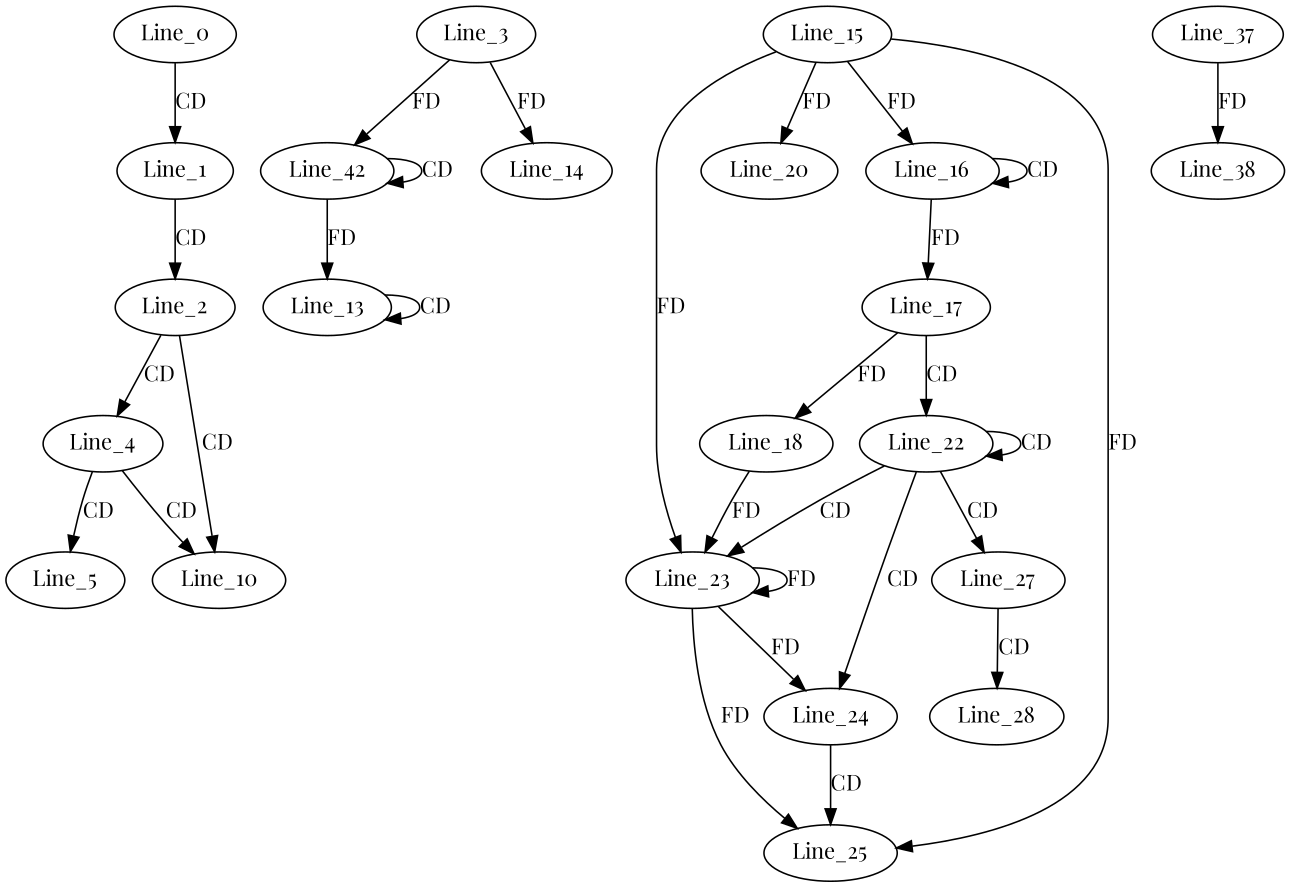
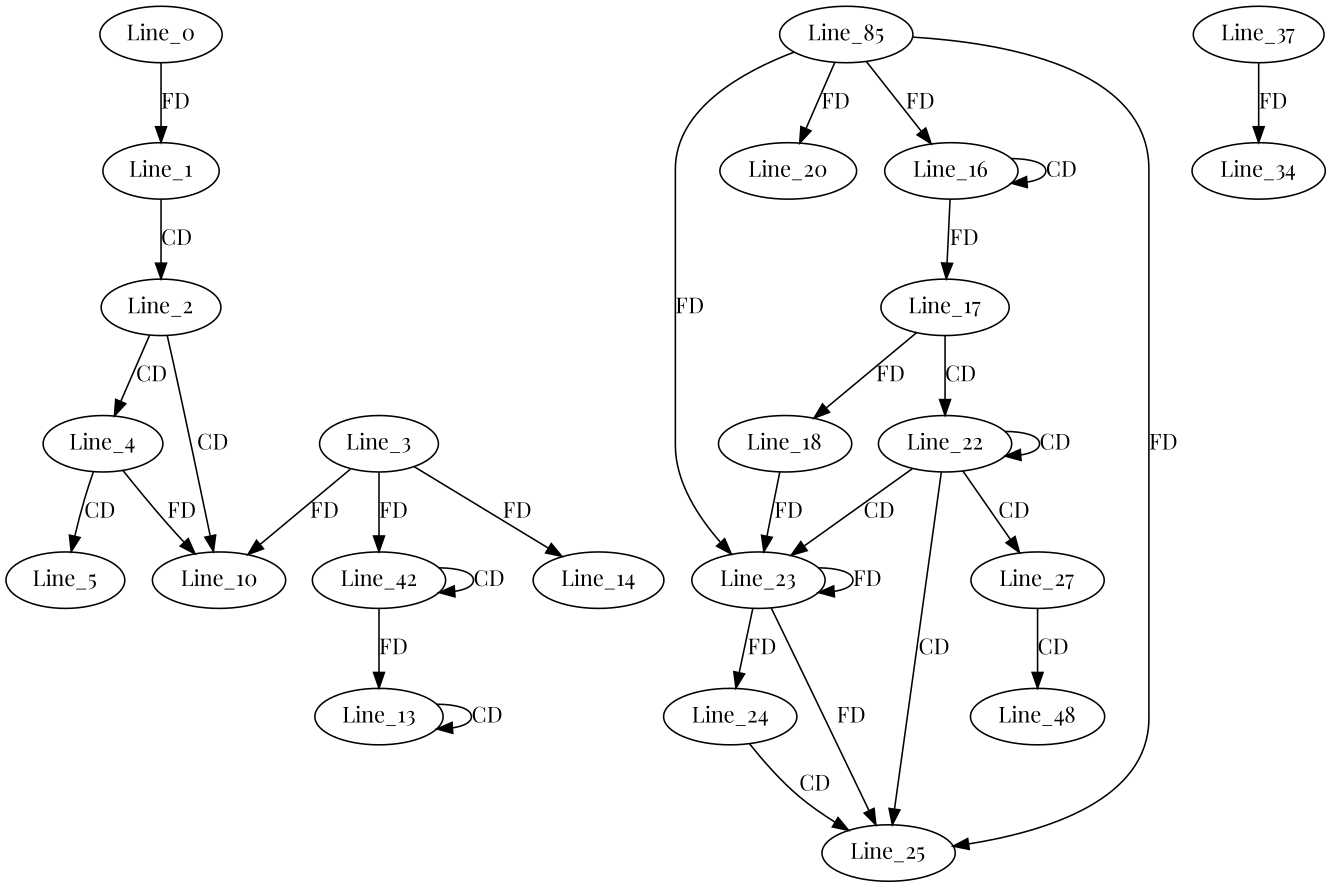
(827, 34) -> (846, 34)
(191, 103) -> (176, 103)
(1218, 171) -> (1259, 171)
none -> (305, 507)
(181, 512) -> (182, 512)
(880, 572) -> (918, 640)
(997, 717) -> (1038, 717)
